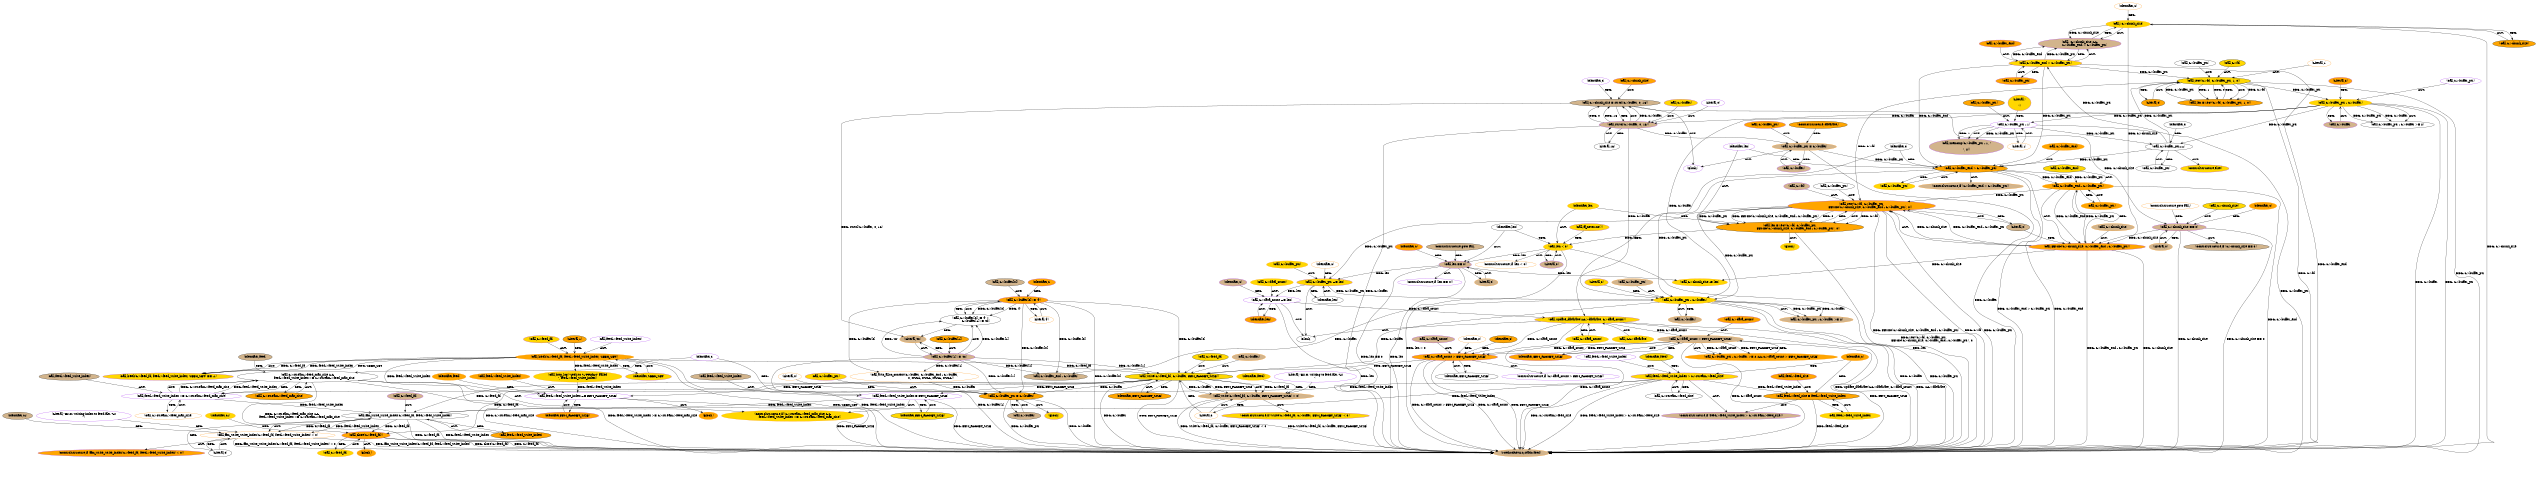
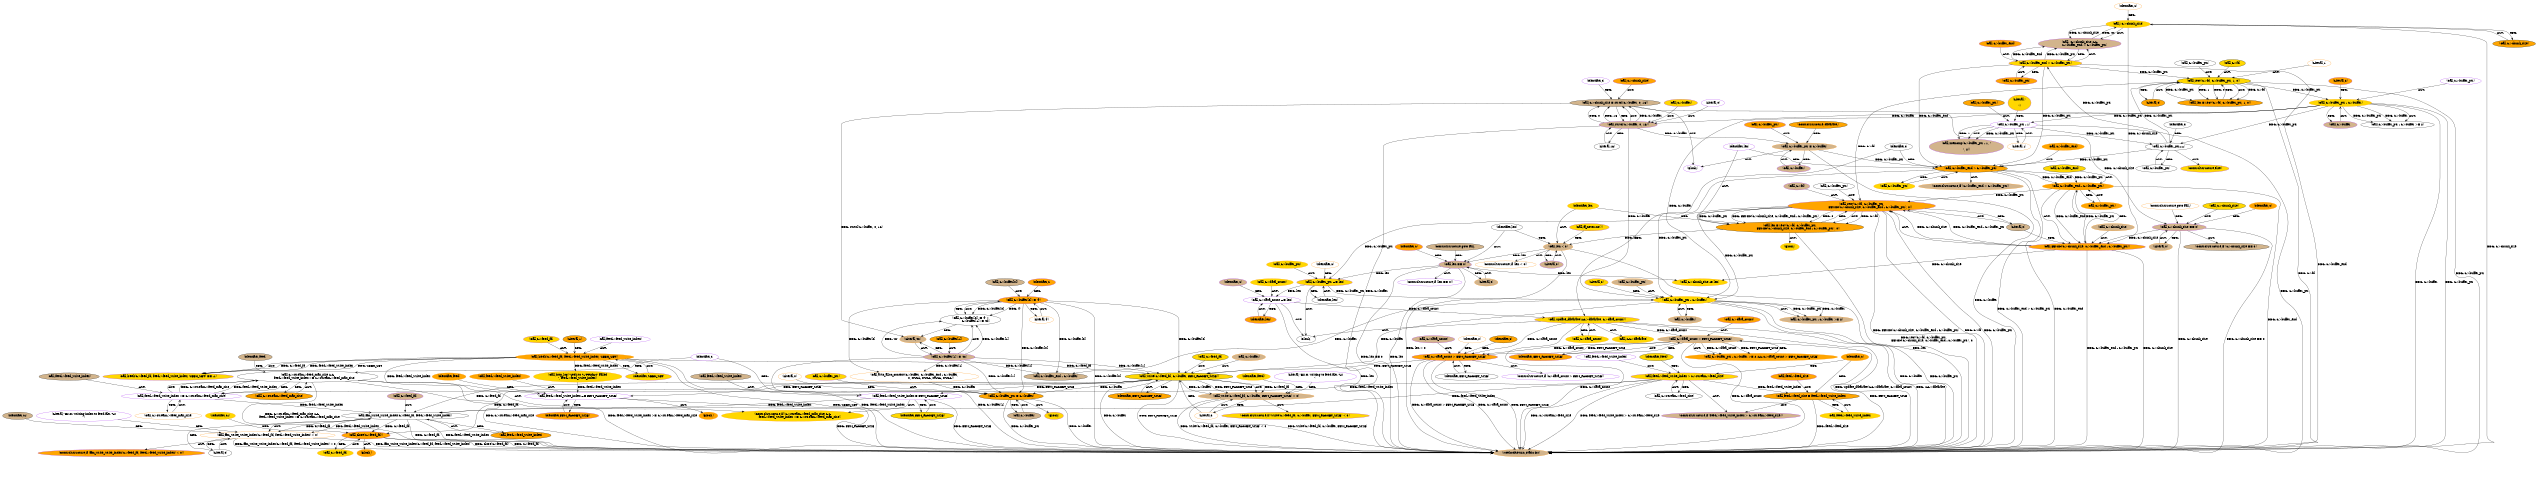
(2109, 33) -> (2109, 33)
(1558, 247) -> (1558, 247)
(1617, 328) -> (1606, 330)
(1521, 453) -> (1521, 453)
